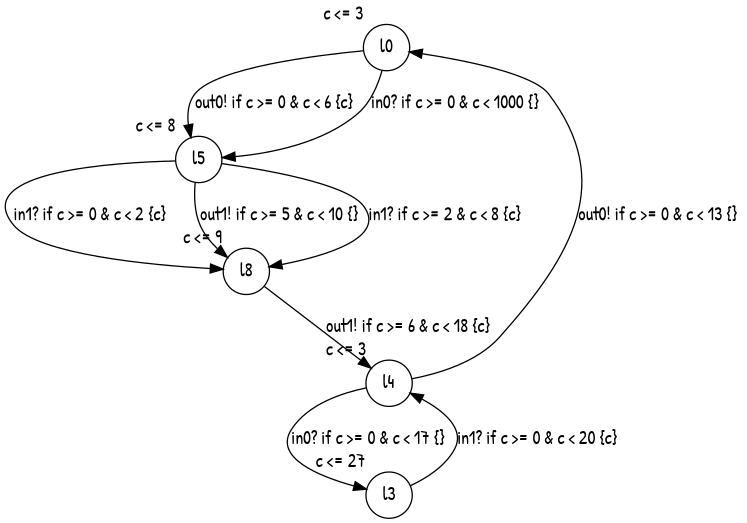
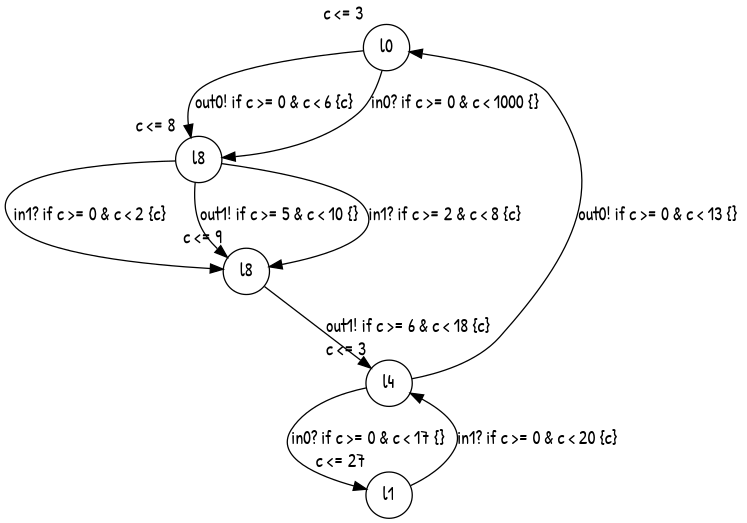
(199, 159) -> (199, 159)
(389, 495) -> (389, 495)
